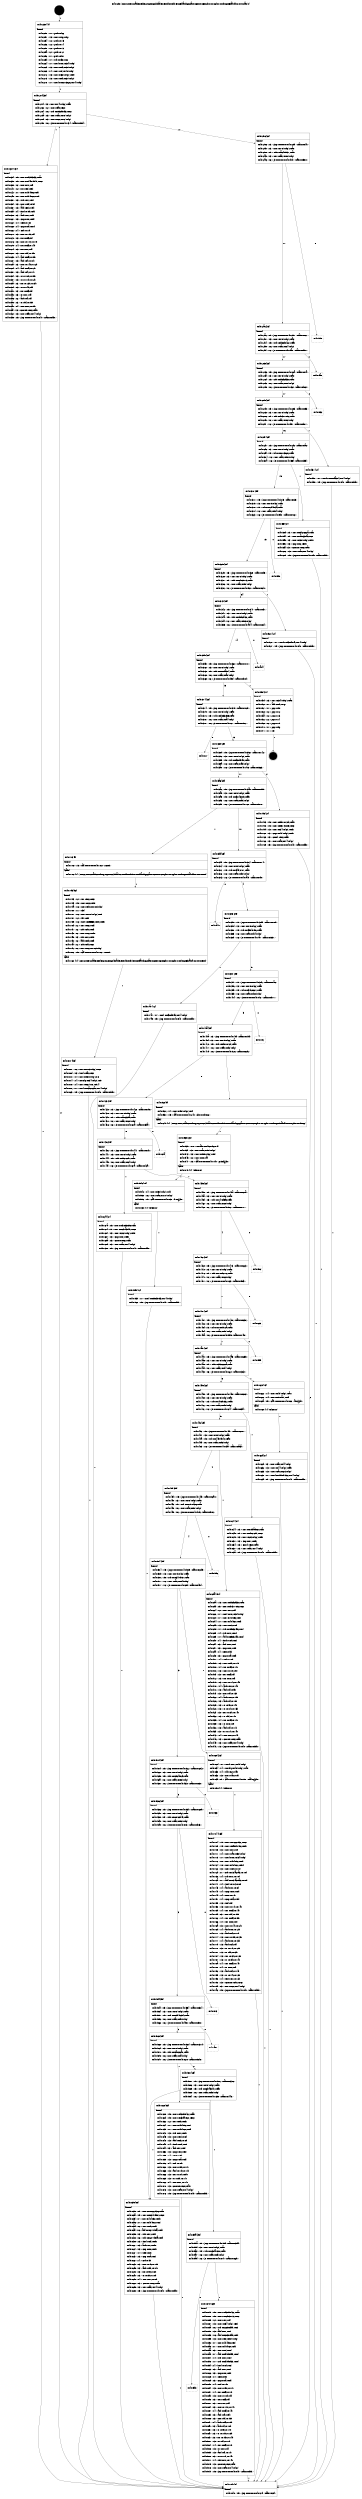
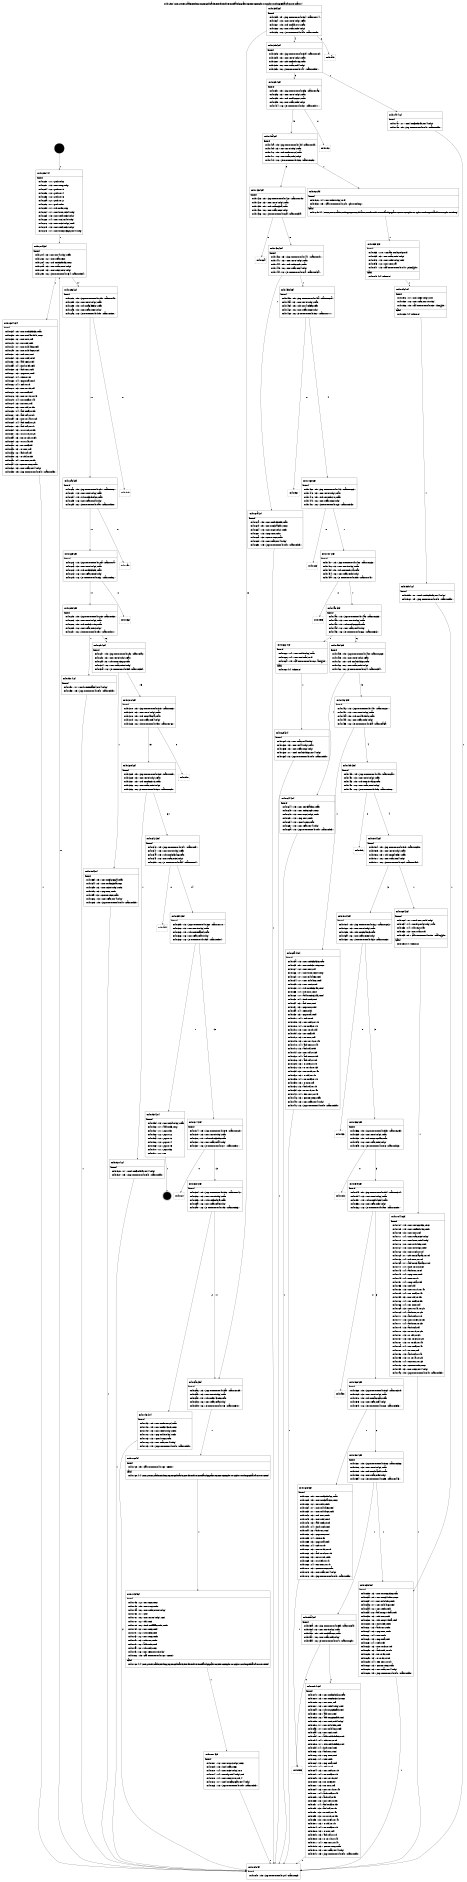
(239, 829) -> (246, 701)
(182, 2356) -> (294, 1672)
